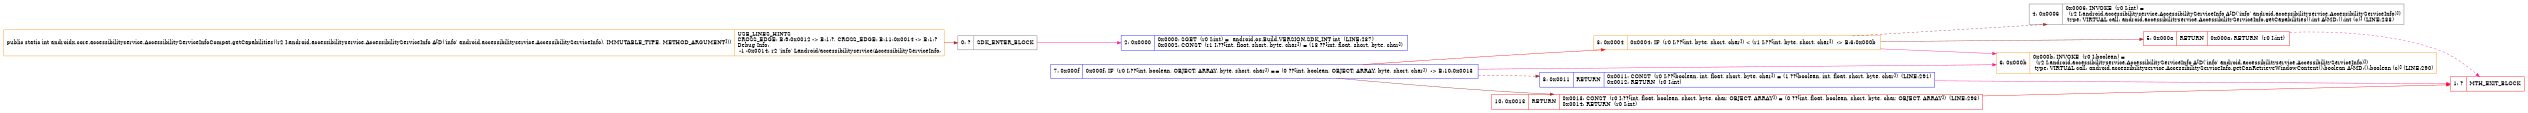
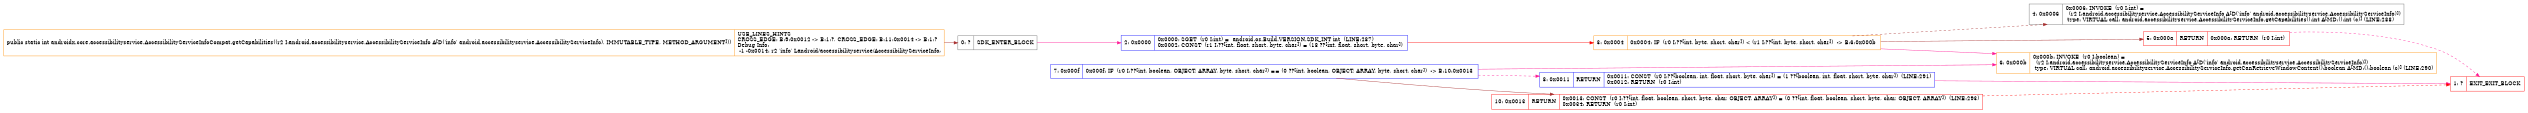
(1482, 57) -> (1499, 43)
(1507, 76) -> (1507, 76)
(2495, 84) -> (2495, 84)
(2215, 90) -> (2215, 90)
(1601, 104) -> (1601, 104)
